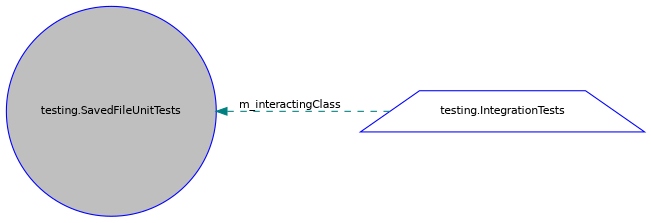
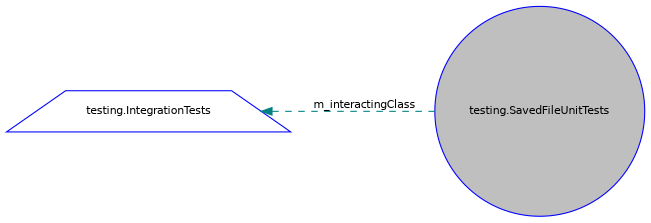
(309, 111) -> (354, 111)
